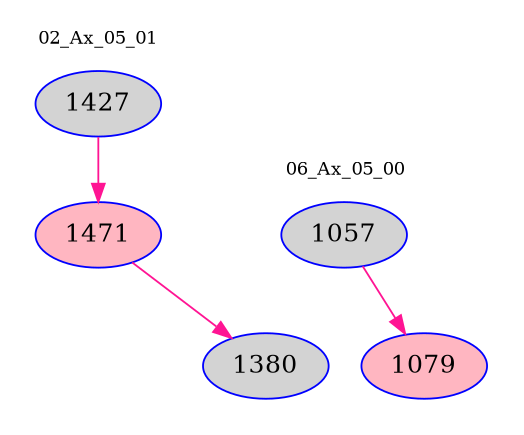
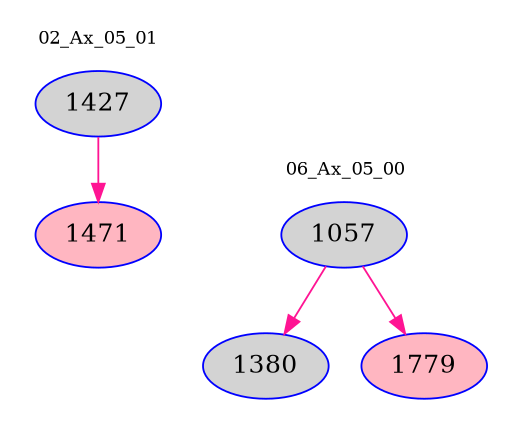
(174, 294) -> (310, 292)
(424, 366) -> (424, 366)
